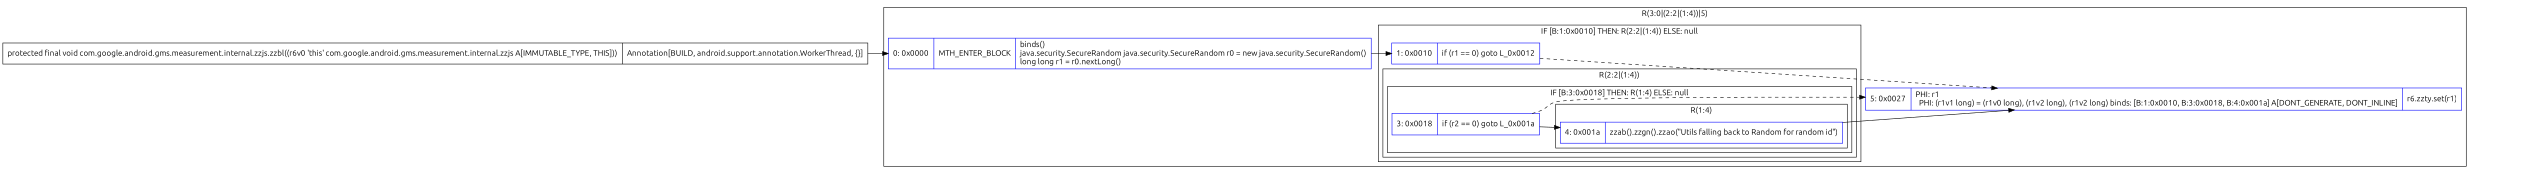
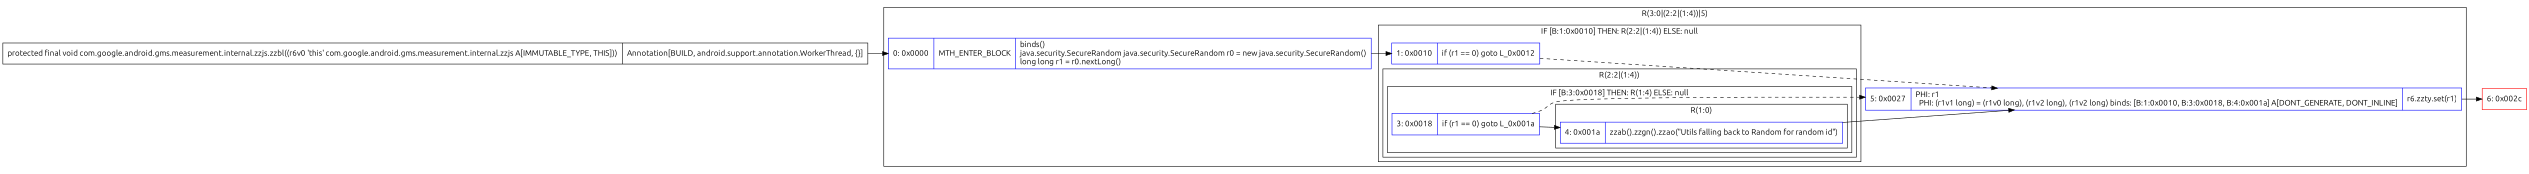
none -> (2504, 99)
(1702, 111) -> (1702, 111)
(1489, 124) -> (1489, 124)
